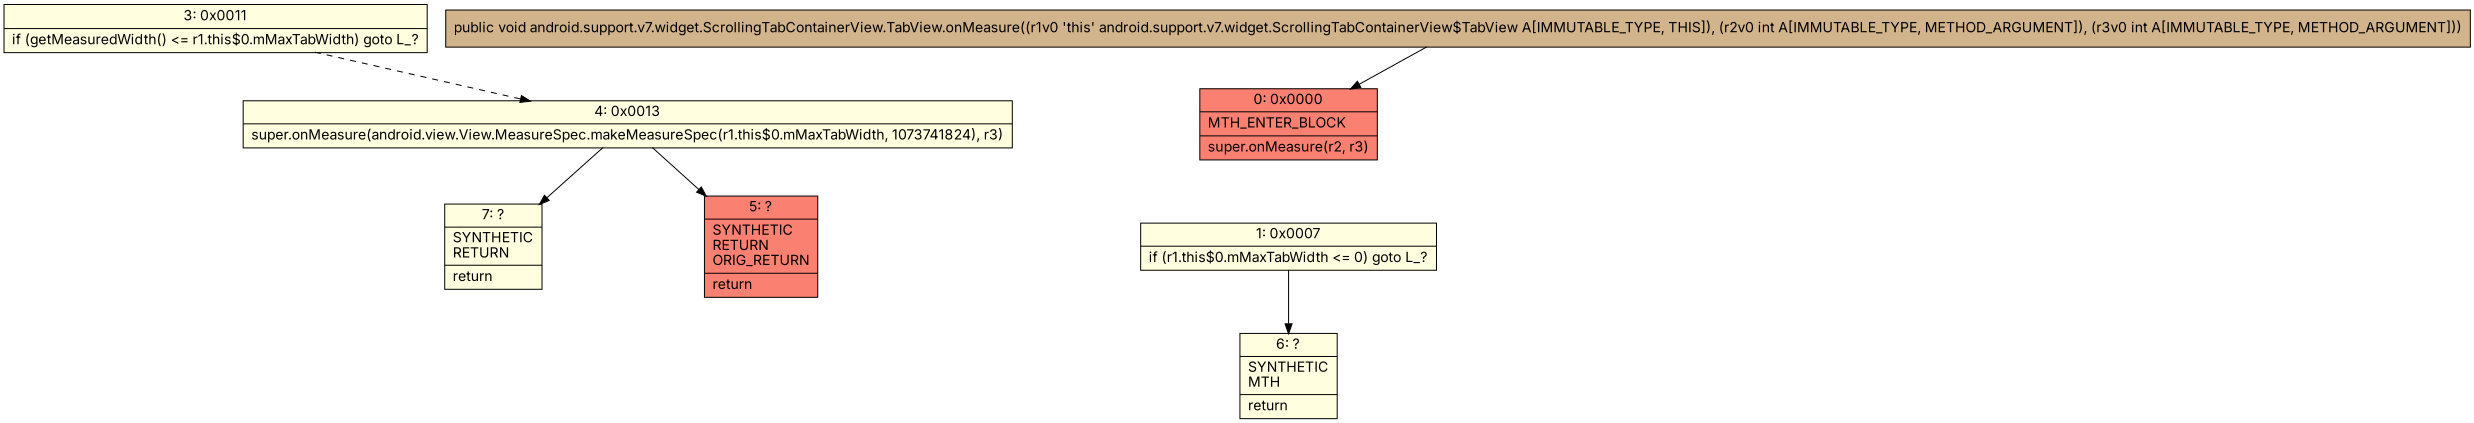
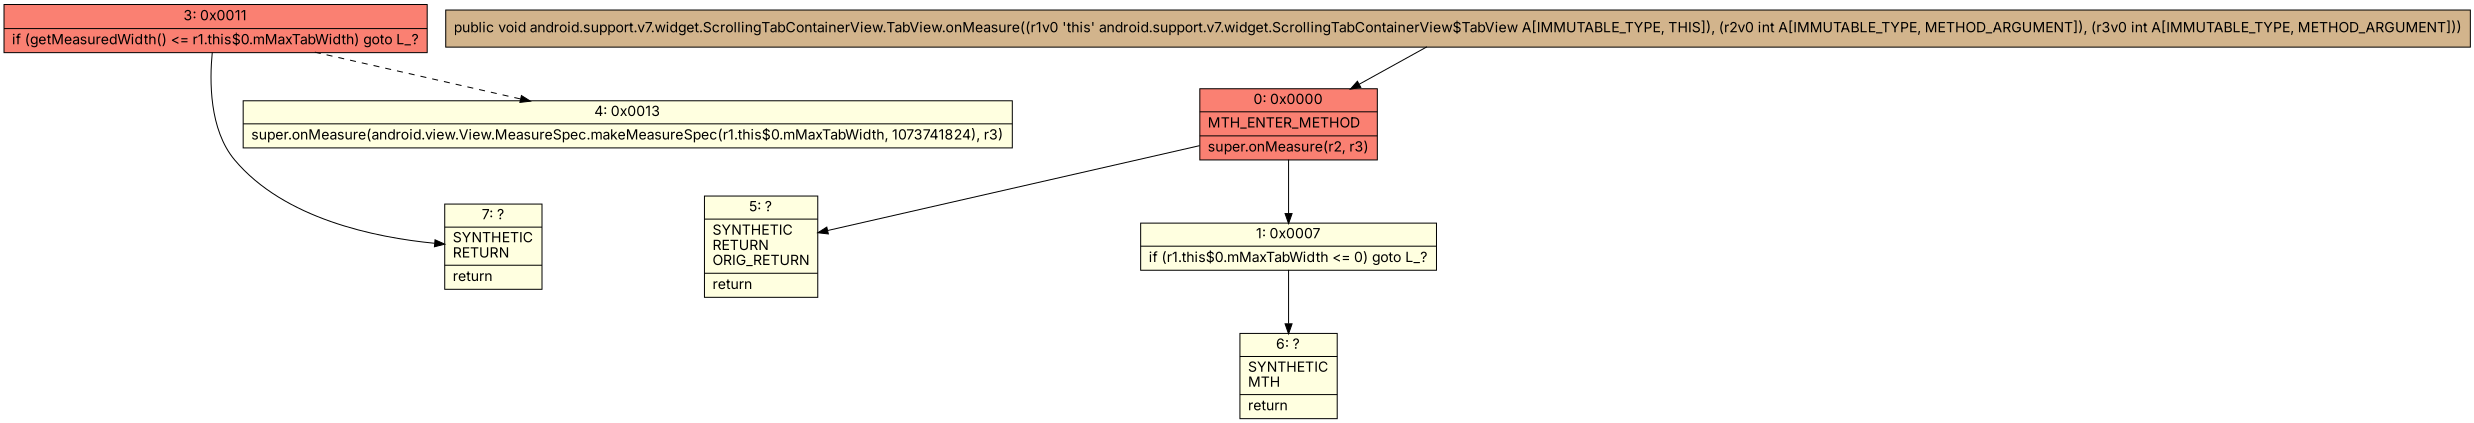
(216, 29) -> (216, 29)
(1278, 123) -> (1284, 123)
(676, 168) -> (1014, 188)
(575, 173) -> (276, 195)
none -> (1289, 186)
(761, 247) -> (761, 247)
